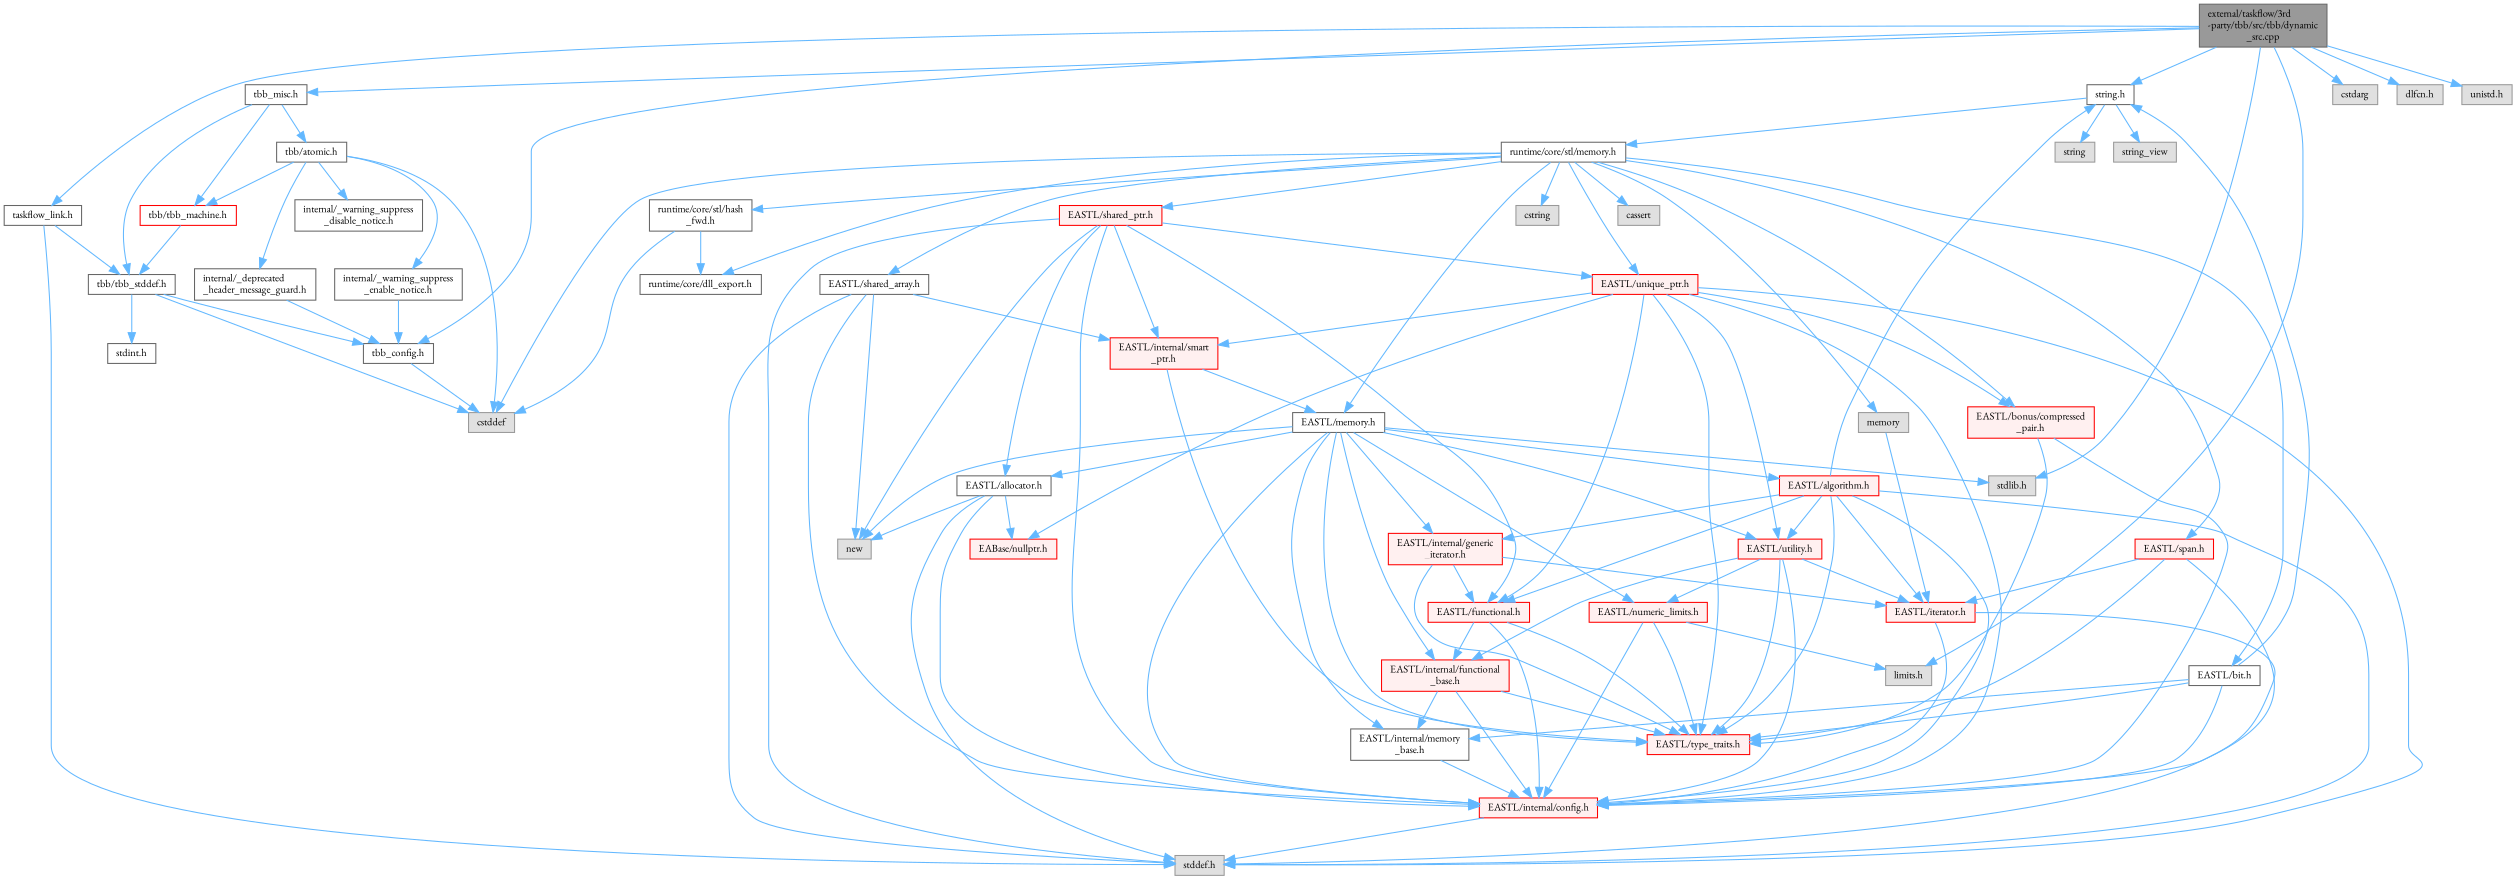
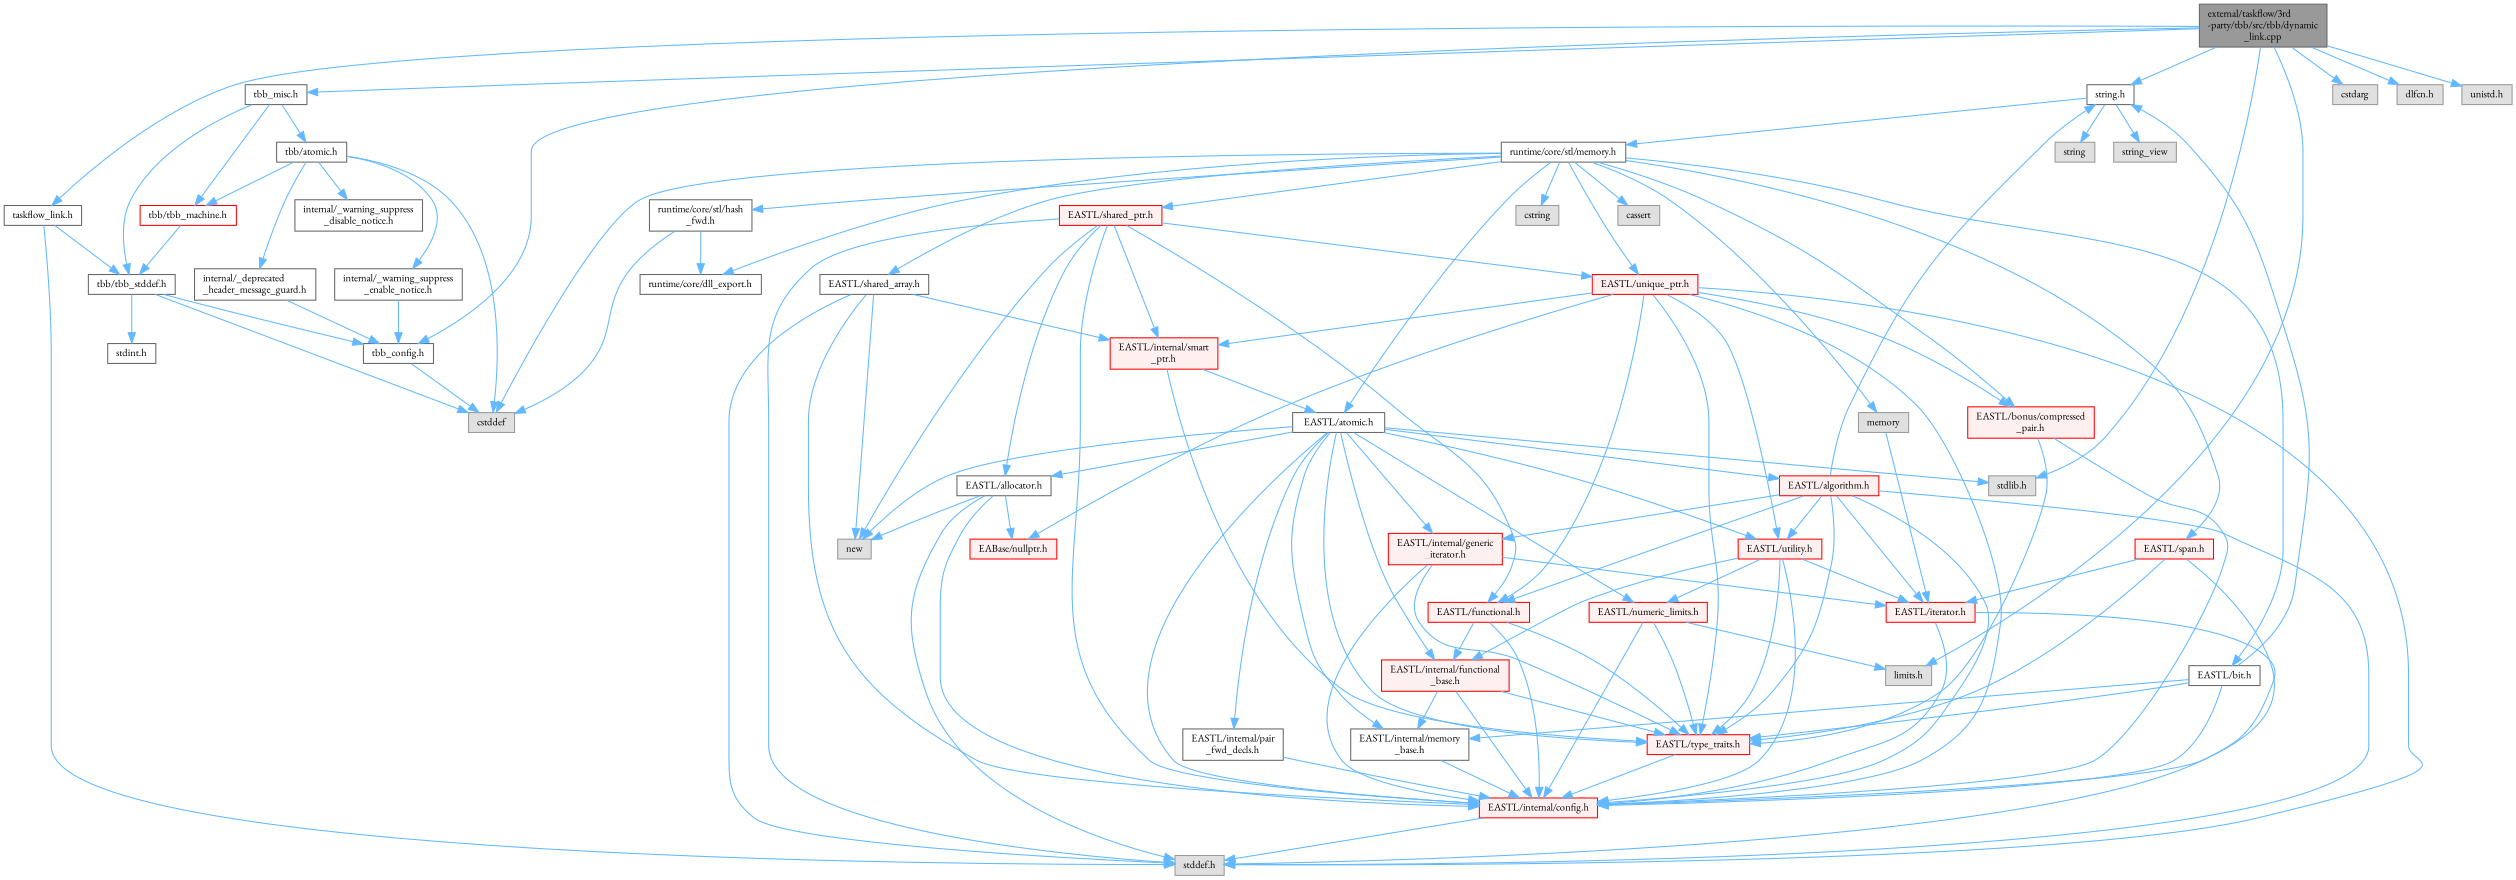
(2263, 26) -> (2263, 26)
(1339, 423) -> (1339, 423)
(1461, 579) -> (1328, 714)
none -> (1233, 745)
none -> (1623, 774)
